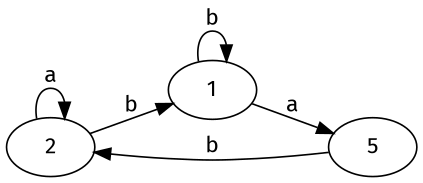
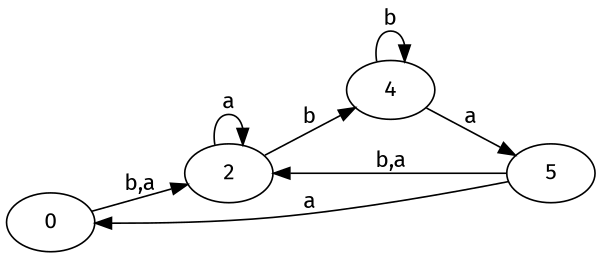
(213, 90) -> (391, 90)
(213, 146) -> (391, 161)
none -> (51, 222)
